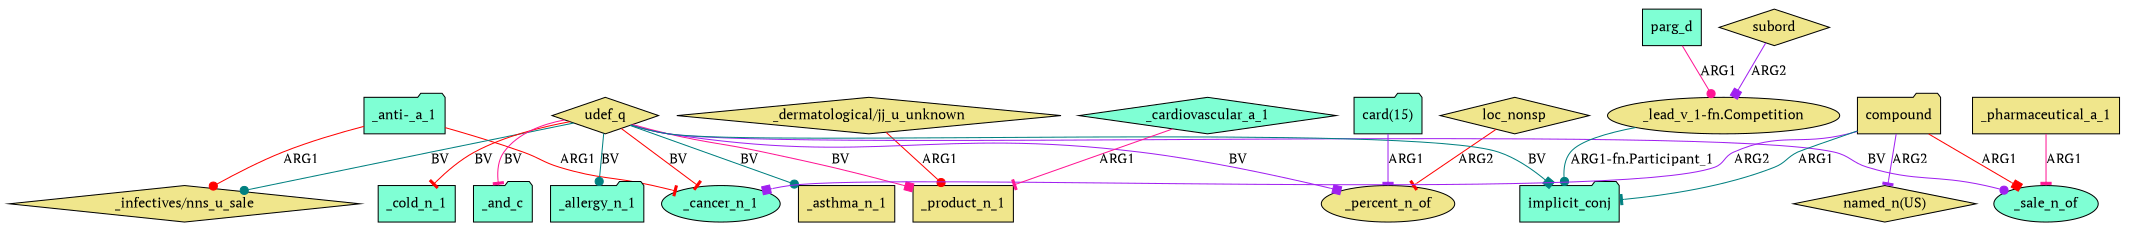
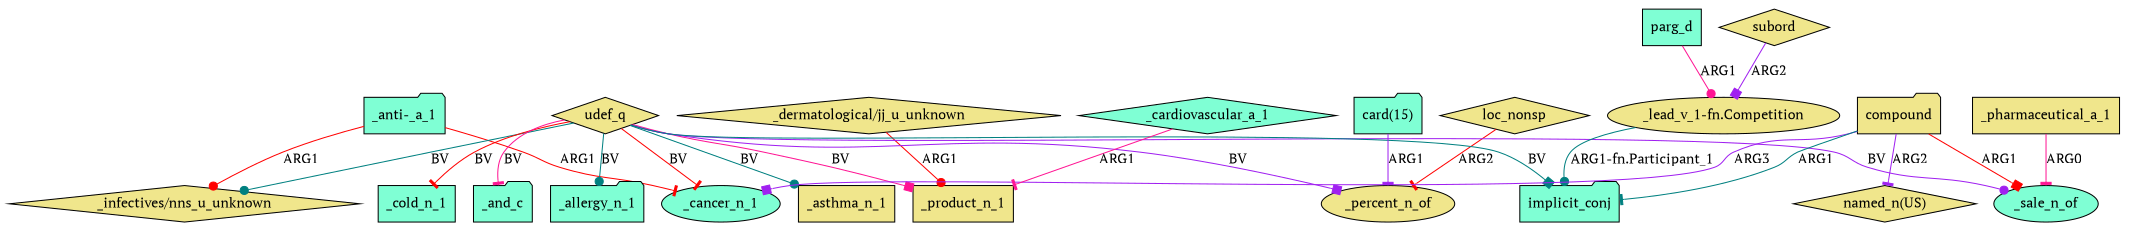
(1752, 160) -> (1752, 160)
(2064, 160) -> (2064, 160)
(185, 204) -> (185, 204)
